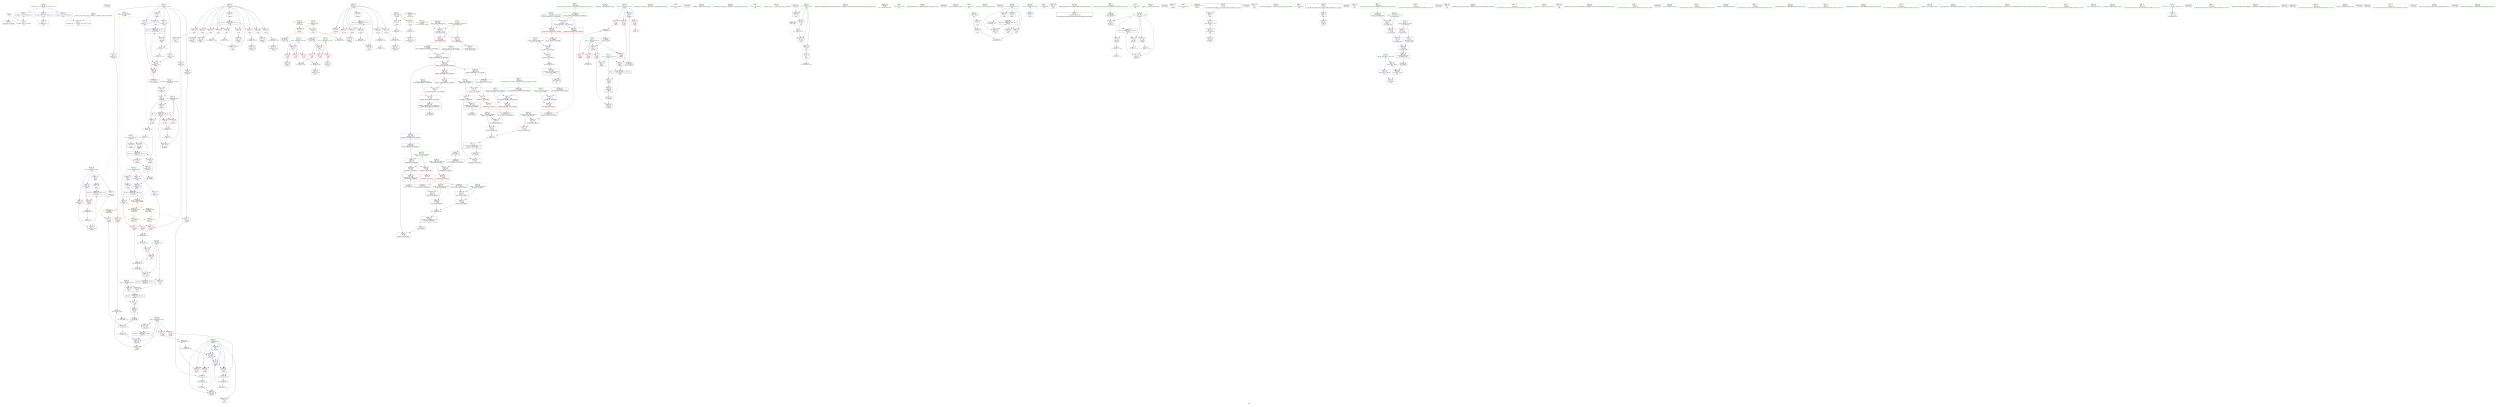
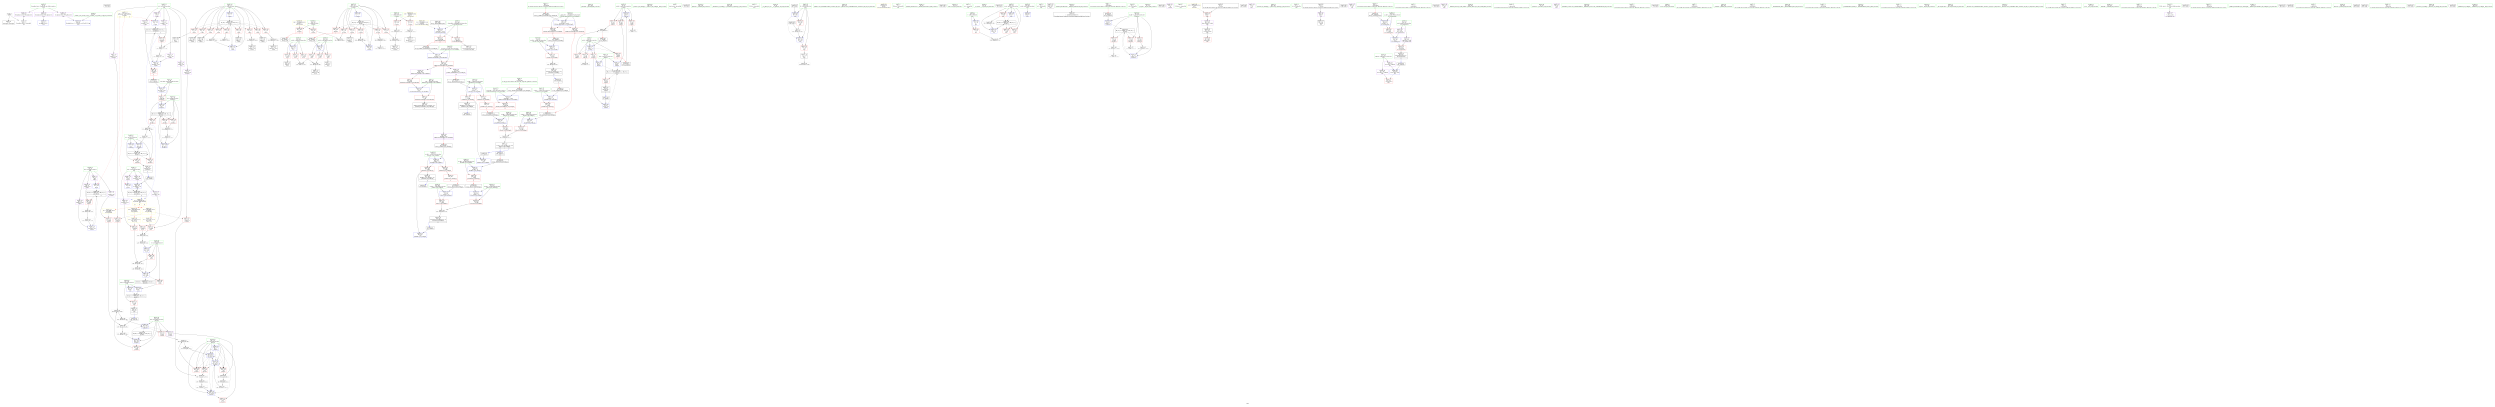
(430, 114) -> none
